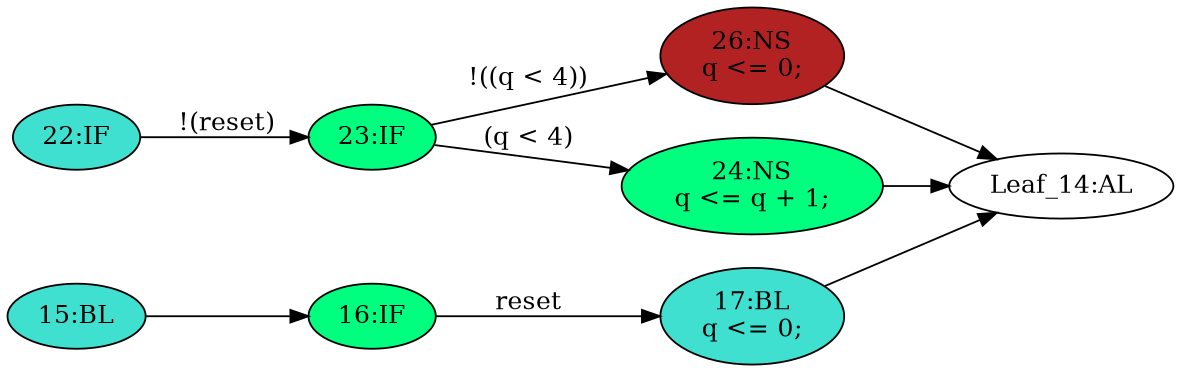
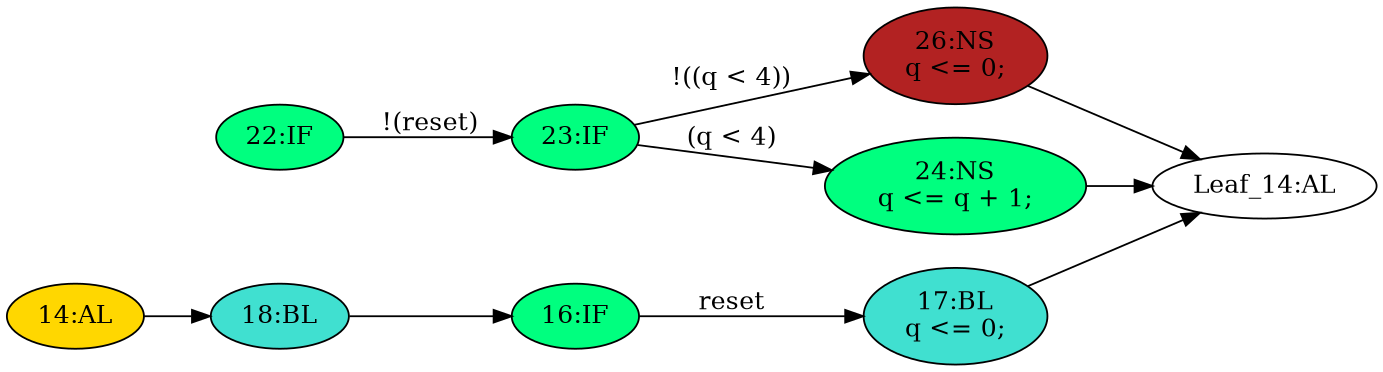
(77, 137) -> (280, 137)
none -> (75, 316)
(77, 316) -> (280, 316)
